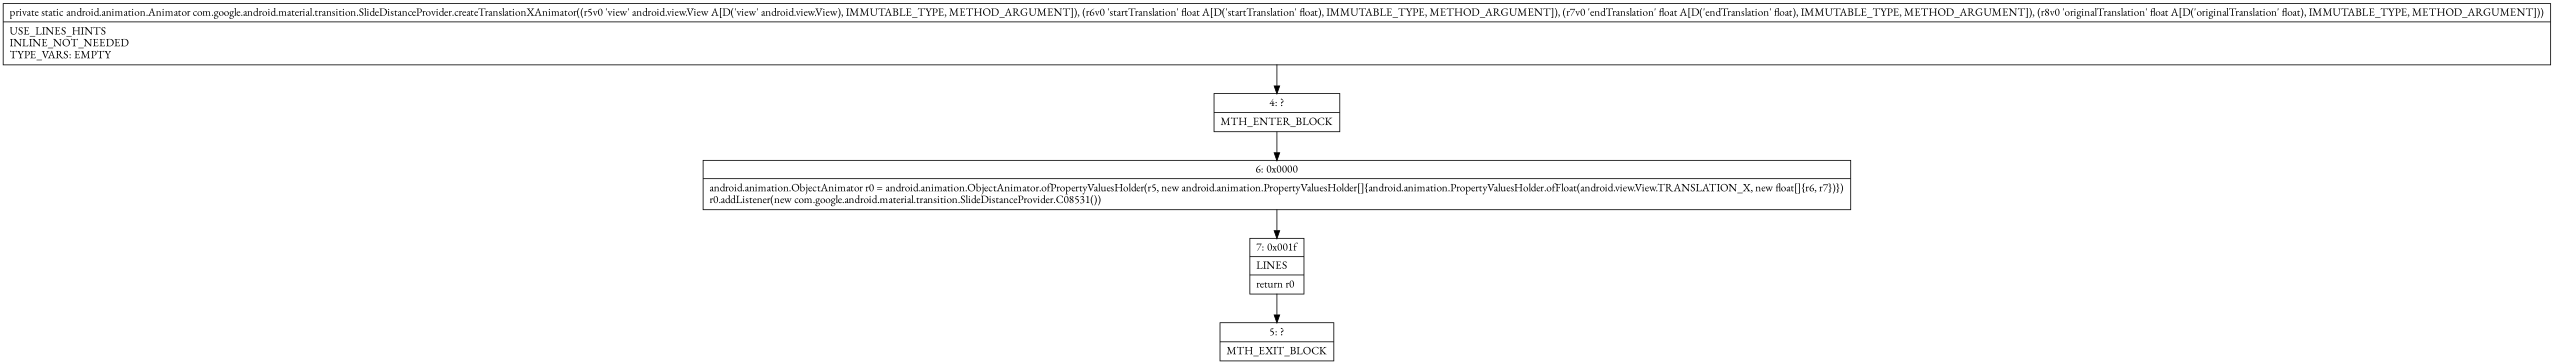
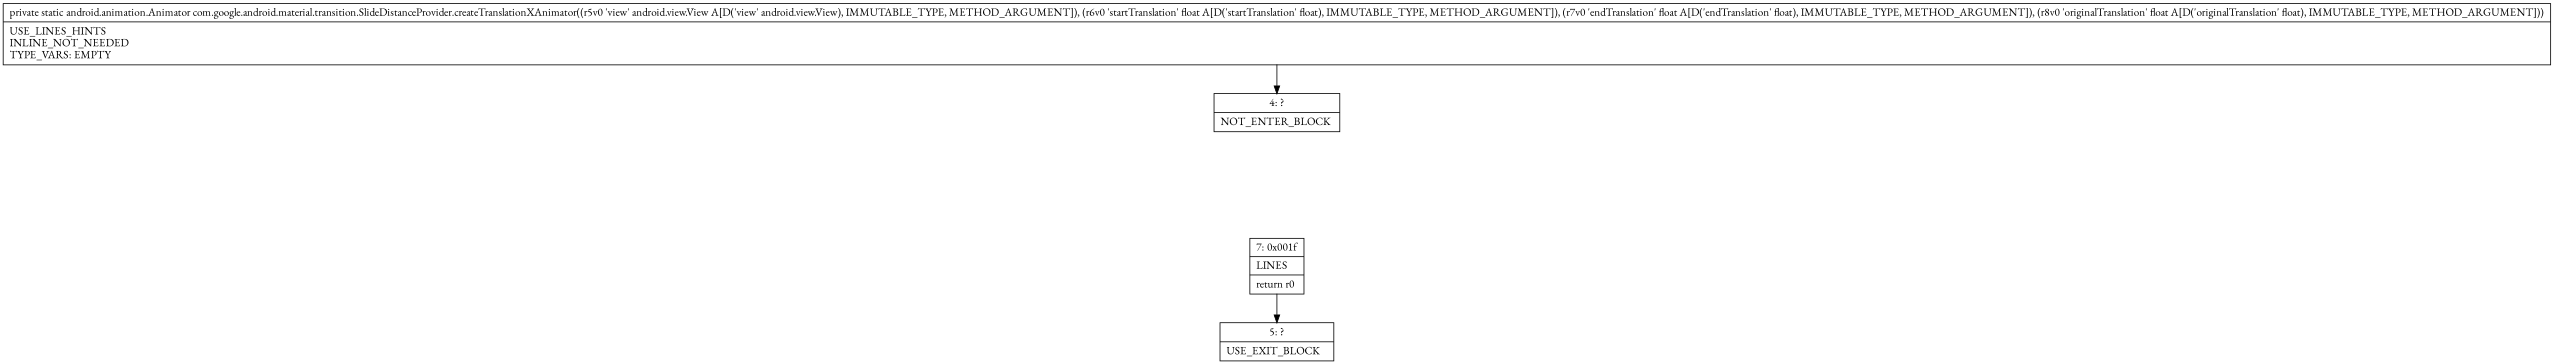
(1277, 122) -> (1276, 122)
(1277, 185) -> none
(1277, 351) -> (1273, 351)
